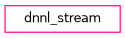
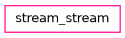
(63, 19) -> (63, 19)
